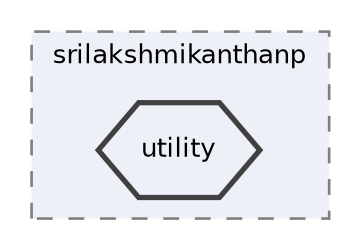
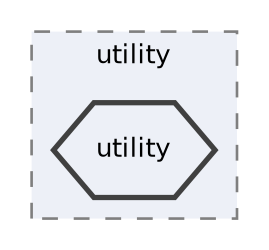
(180, 57) -> (134, 57)
